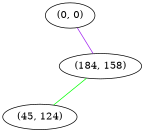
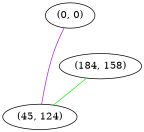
(85, 41) -> (50, 65)
